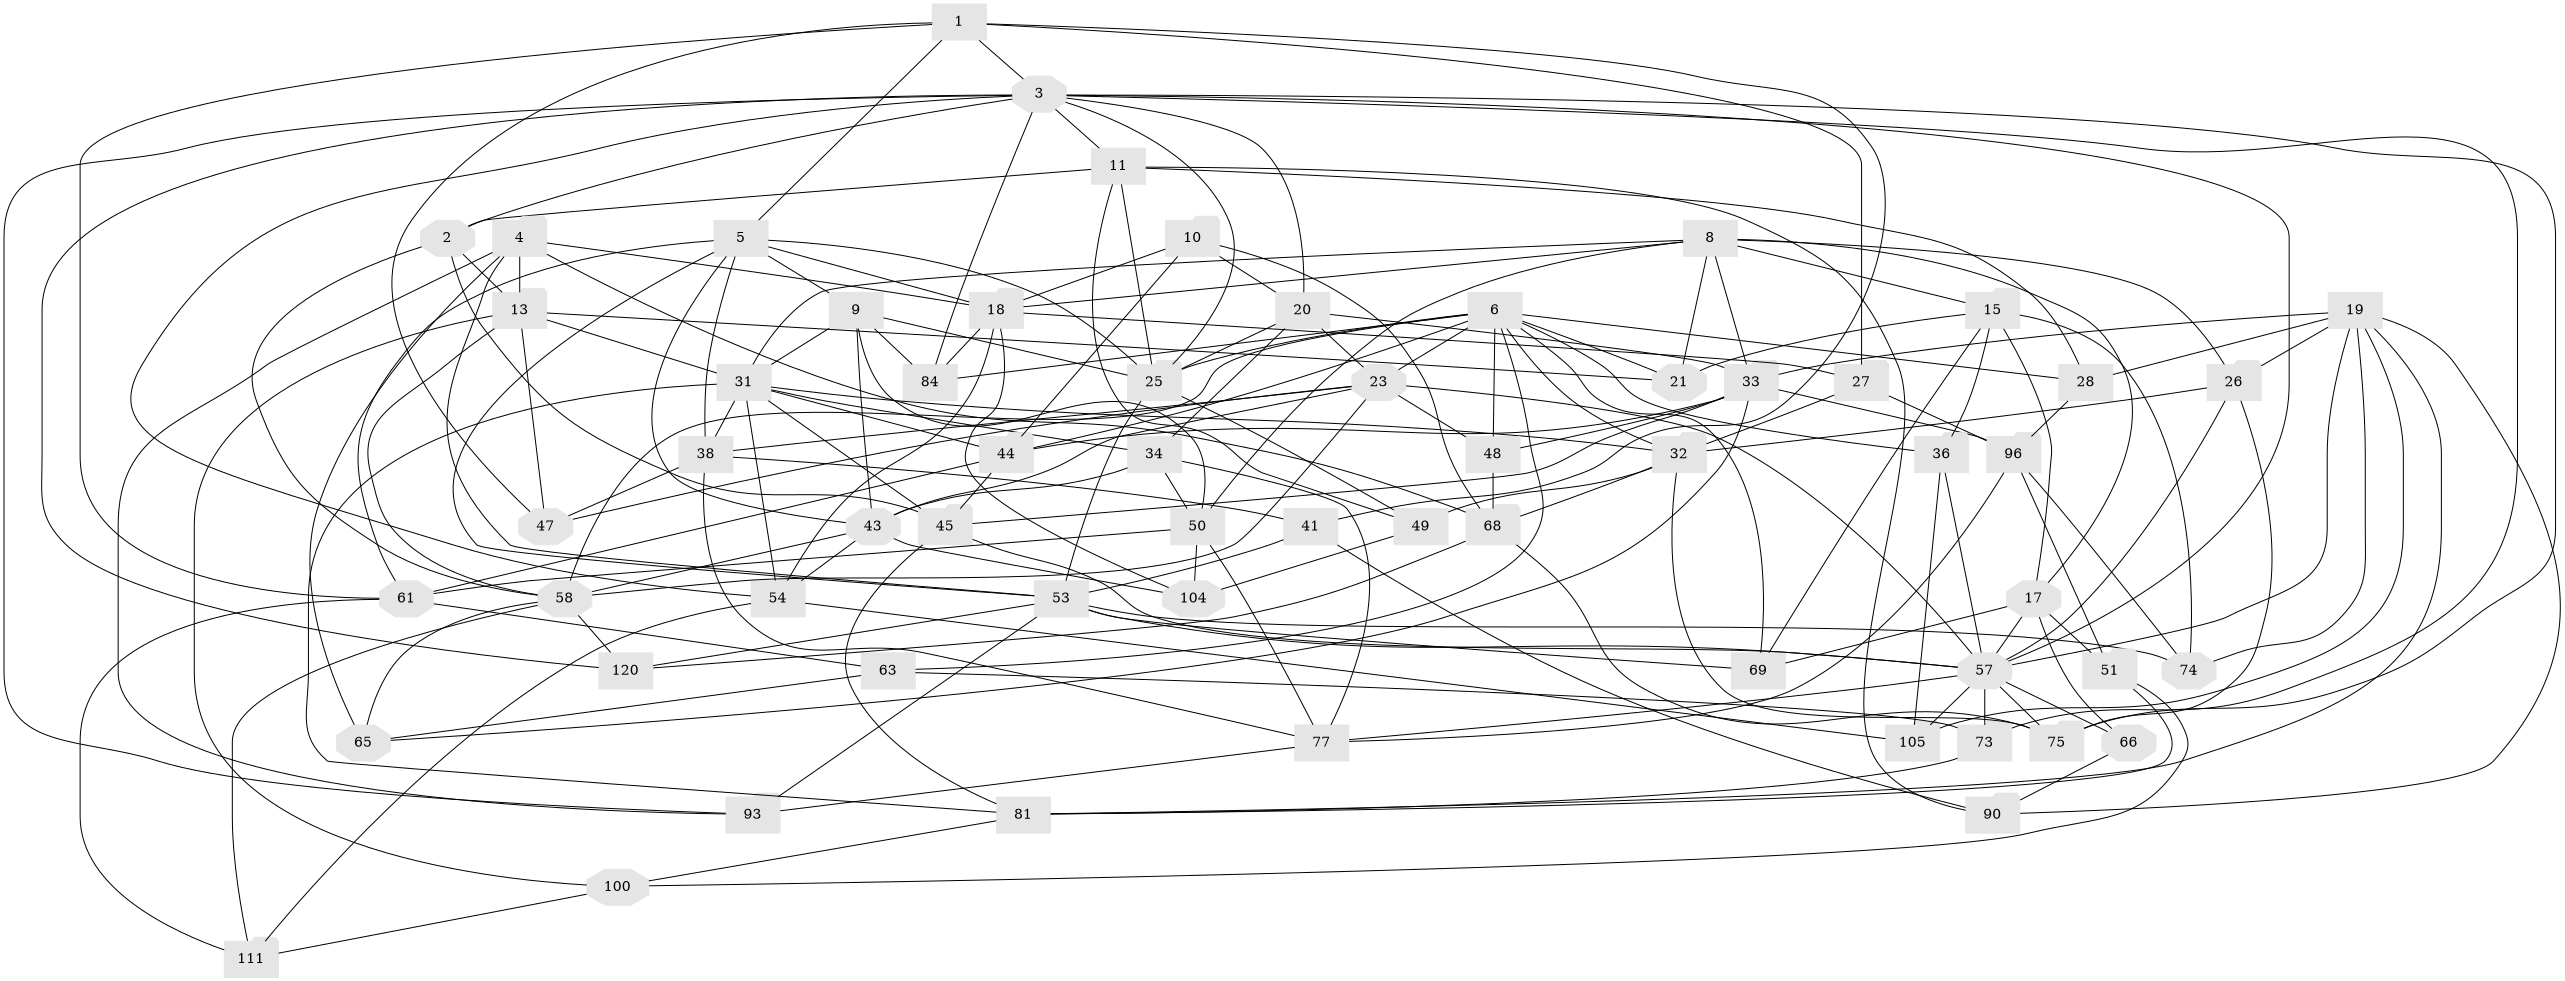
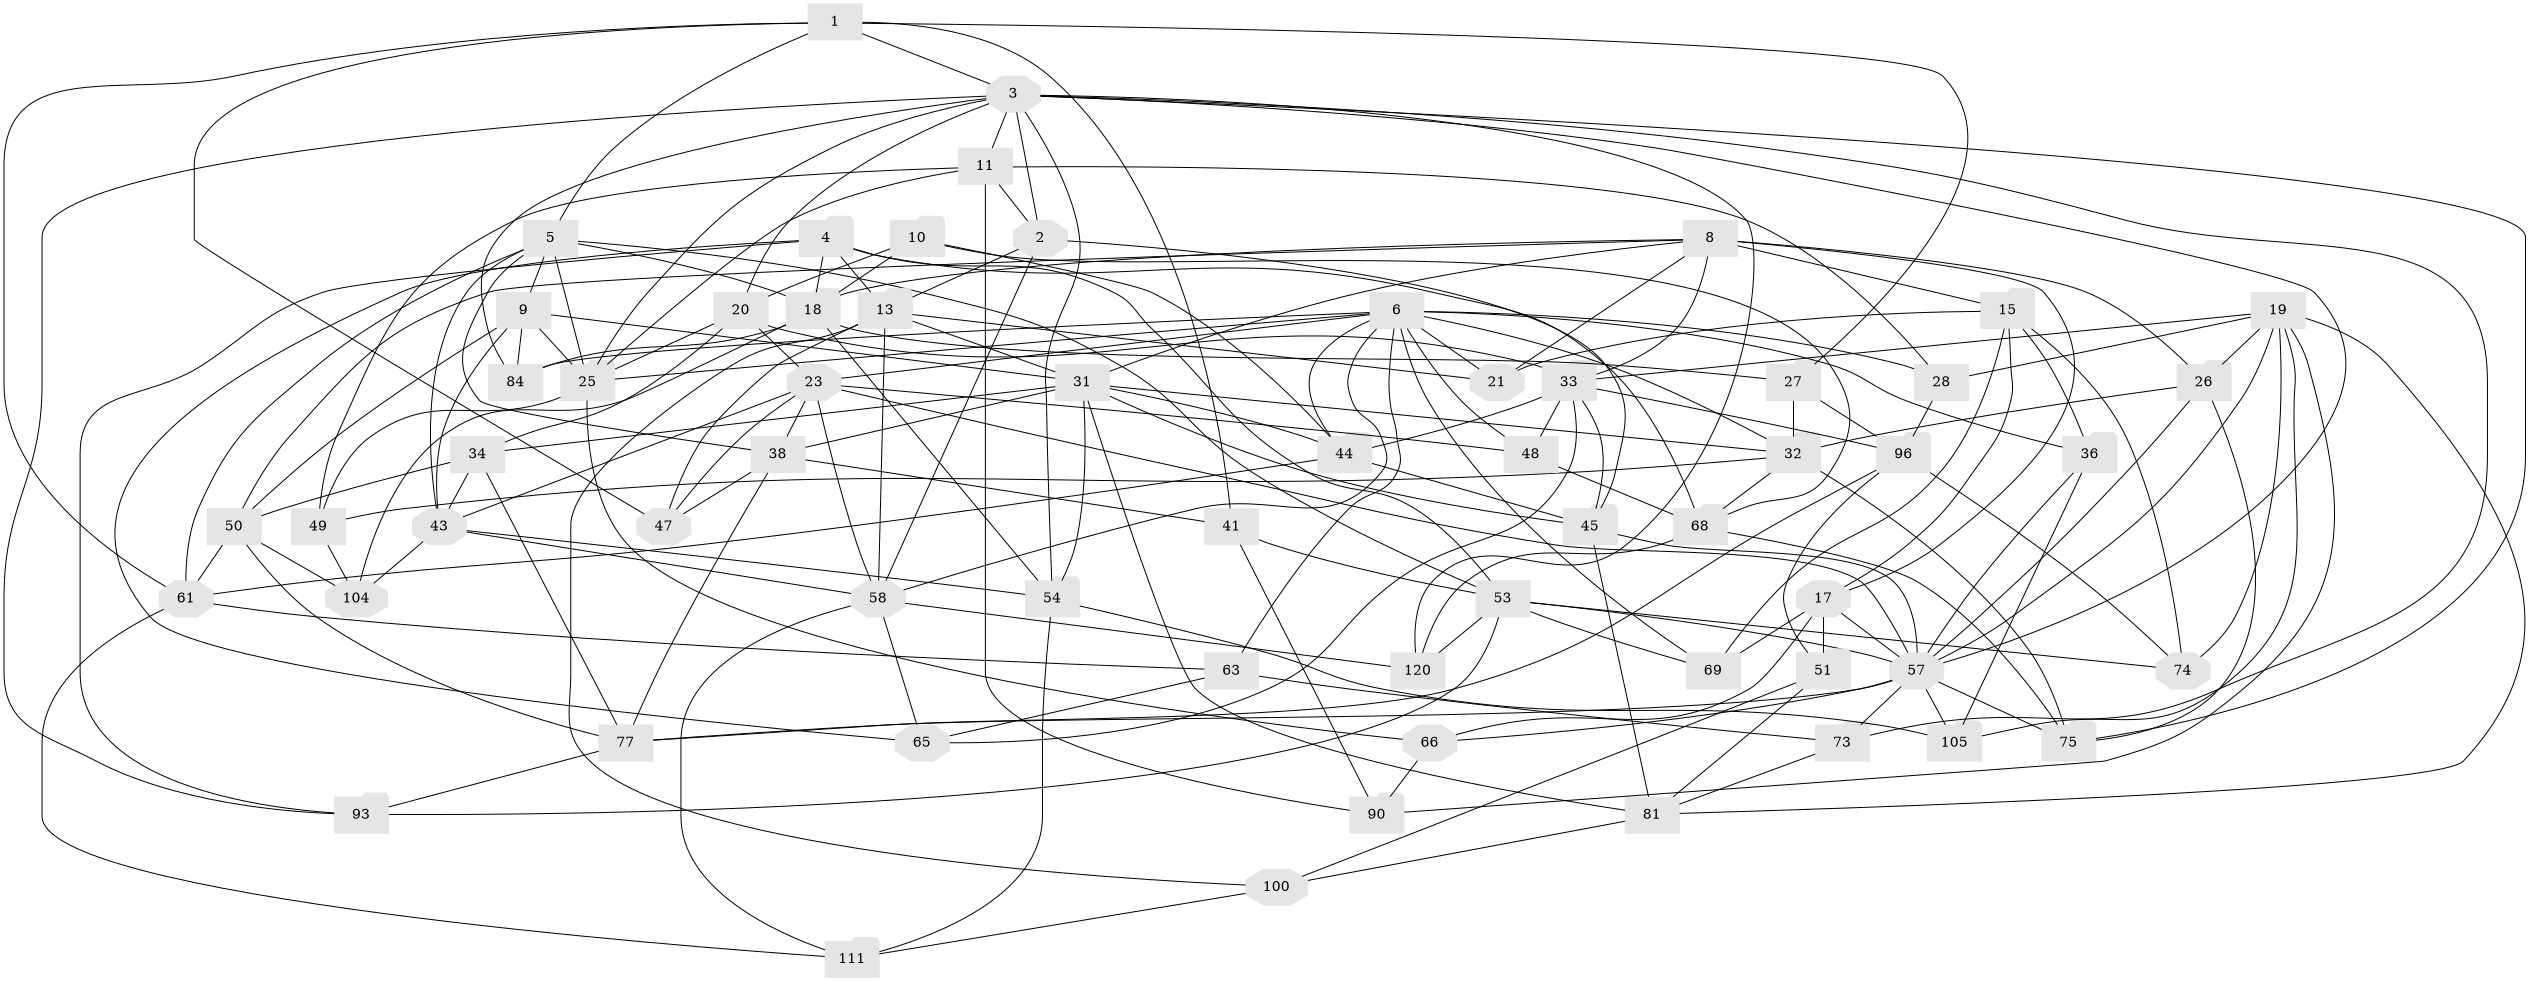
(1098, 483) -> (929, 664)
